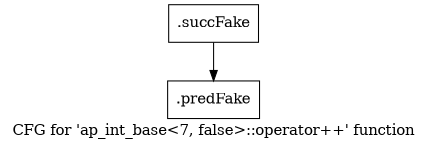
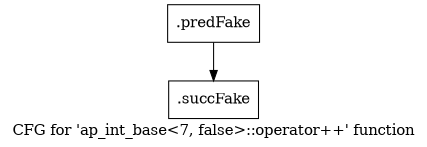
(214, 56) -> (214, 56)
